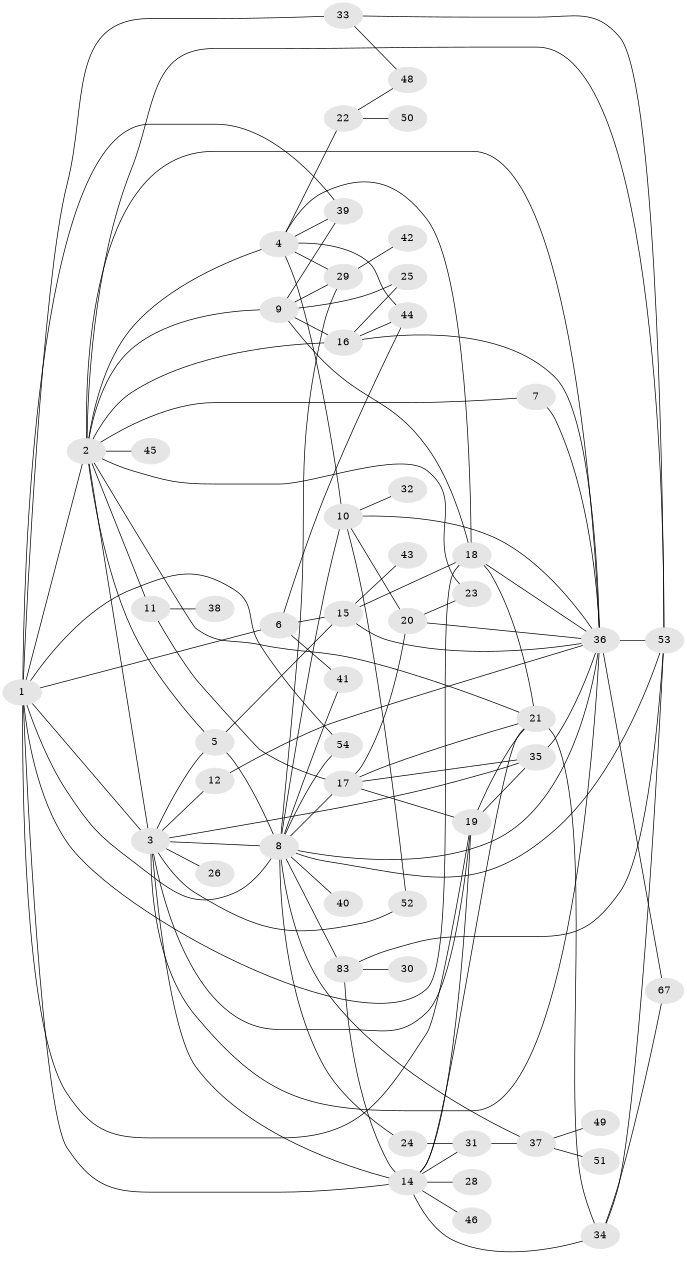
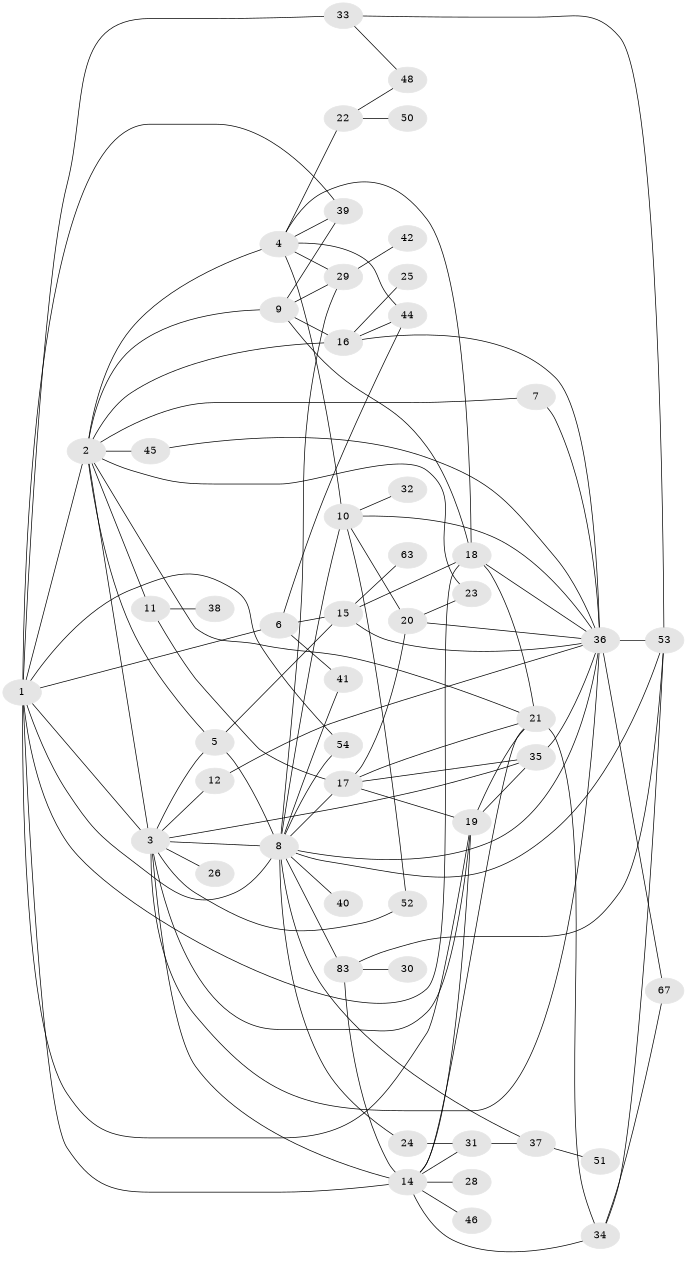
(467, 47) -> none
(427, 151) -> (420, 456)
(346, 300) -> none
(408, 555) -> (408, 555)
(600, 1123) -> none
